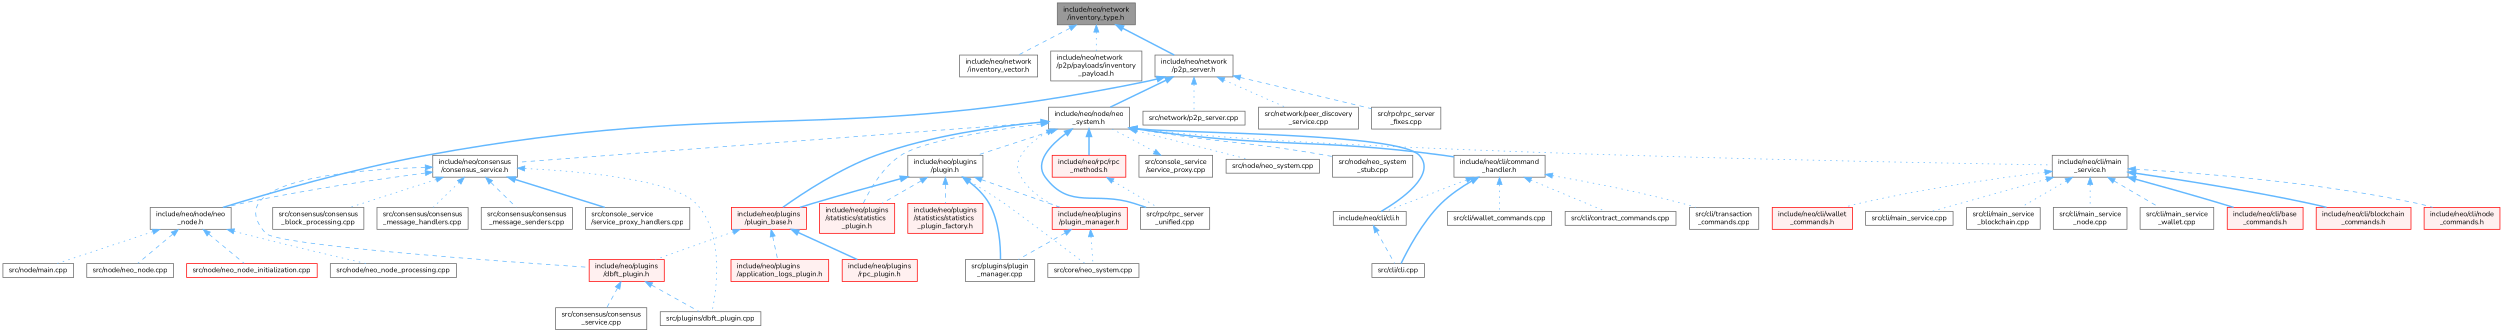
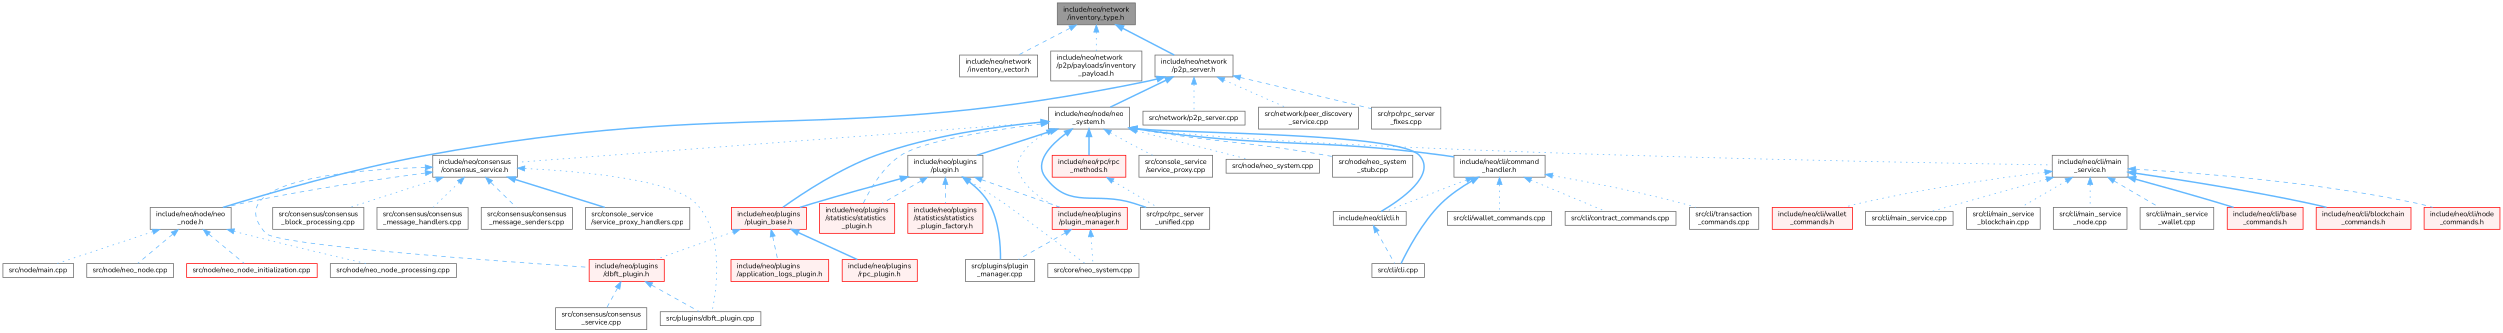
(1134, 140) -> (1131, 144)
(779, 142) -> (779, 142)
(1014, 143) -> (1014, 143)
